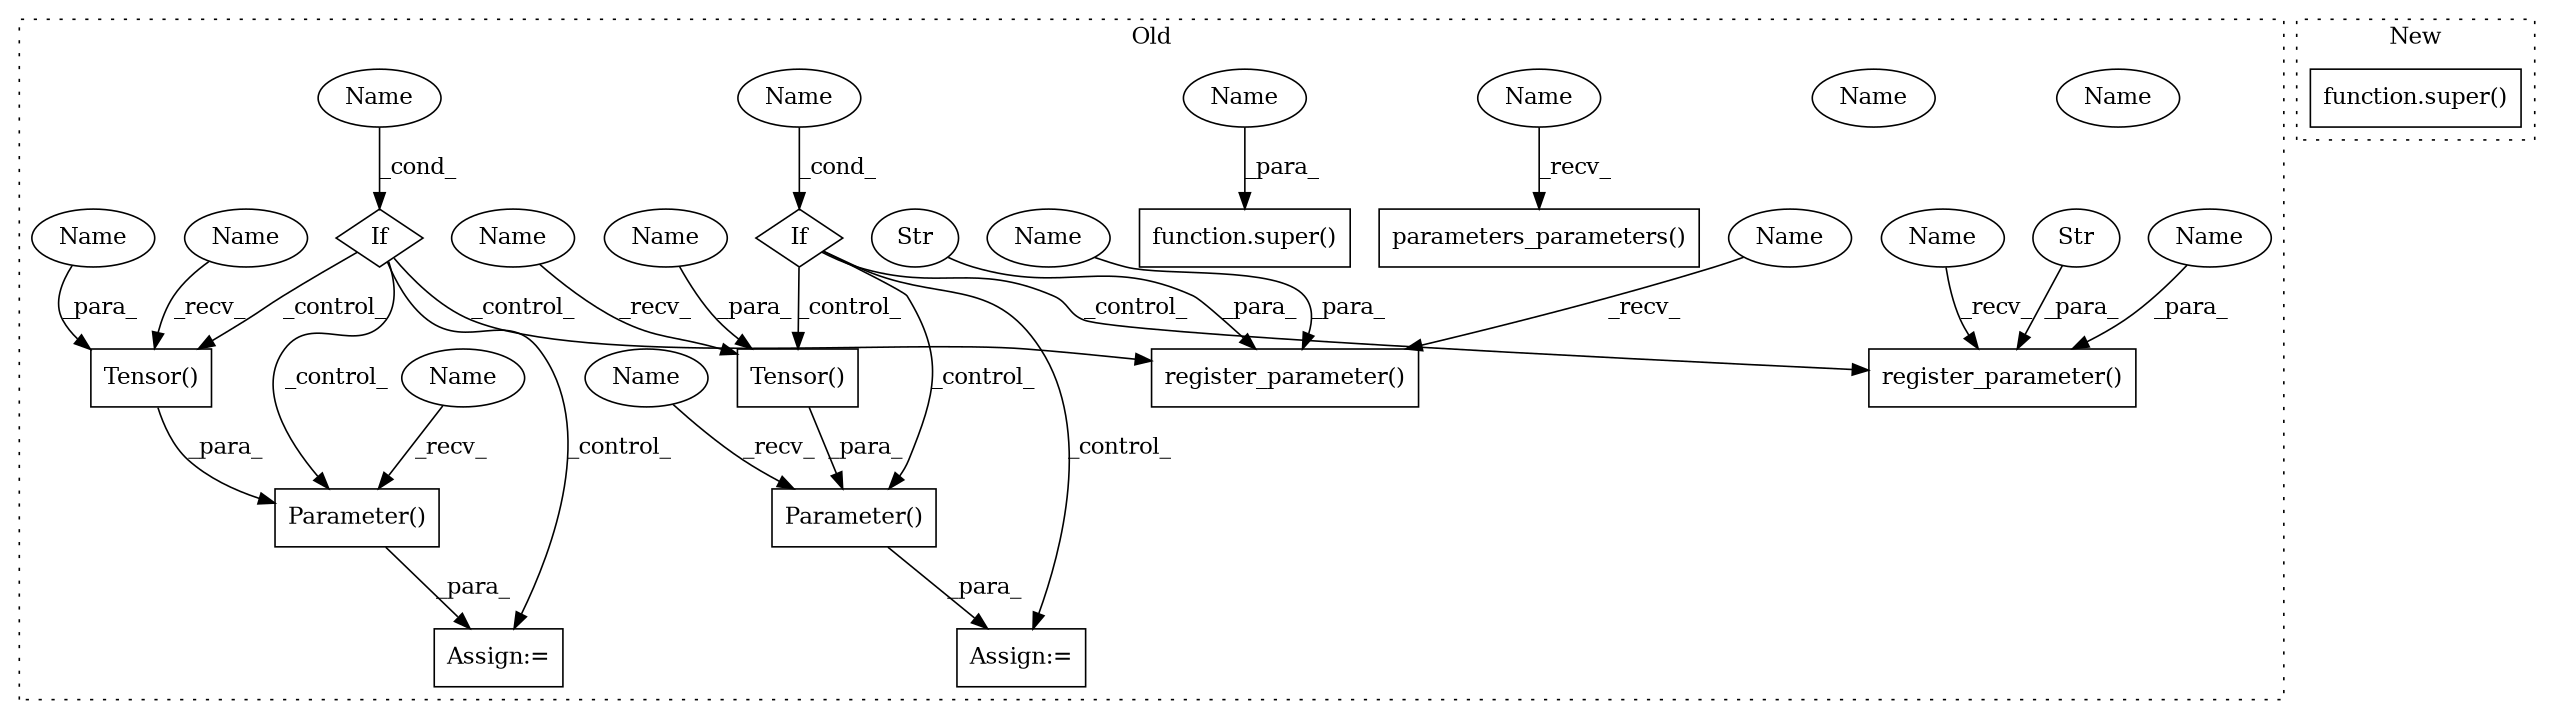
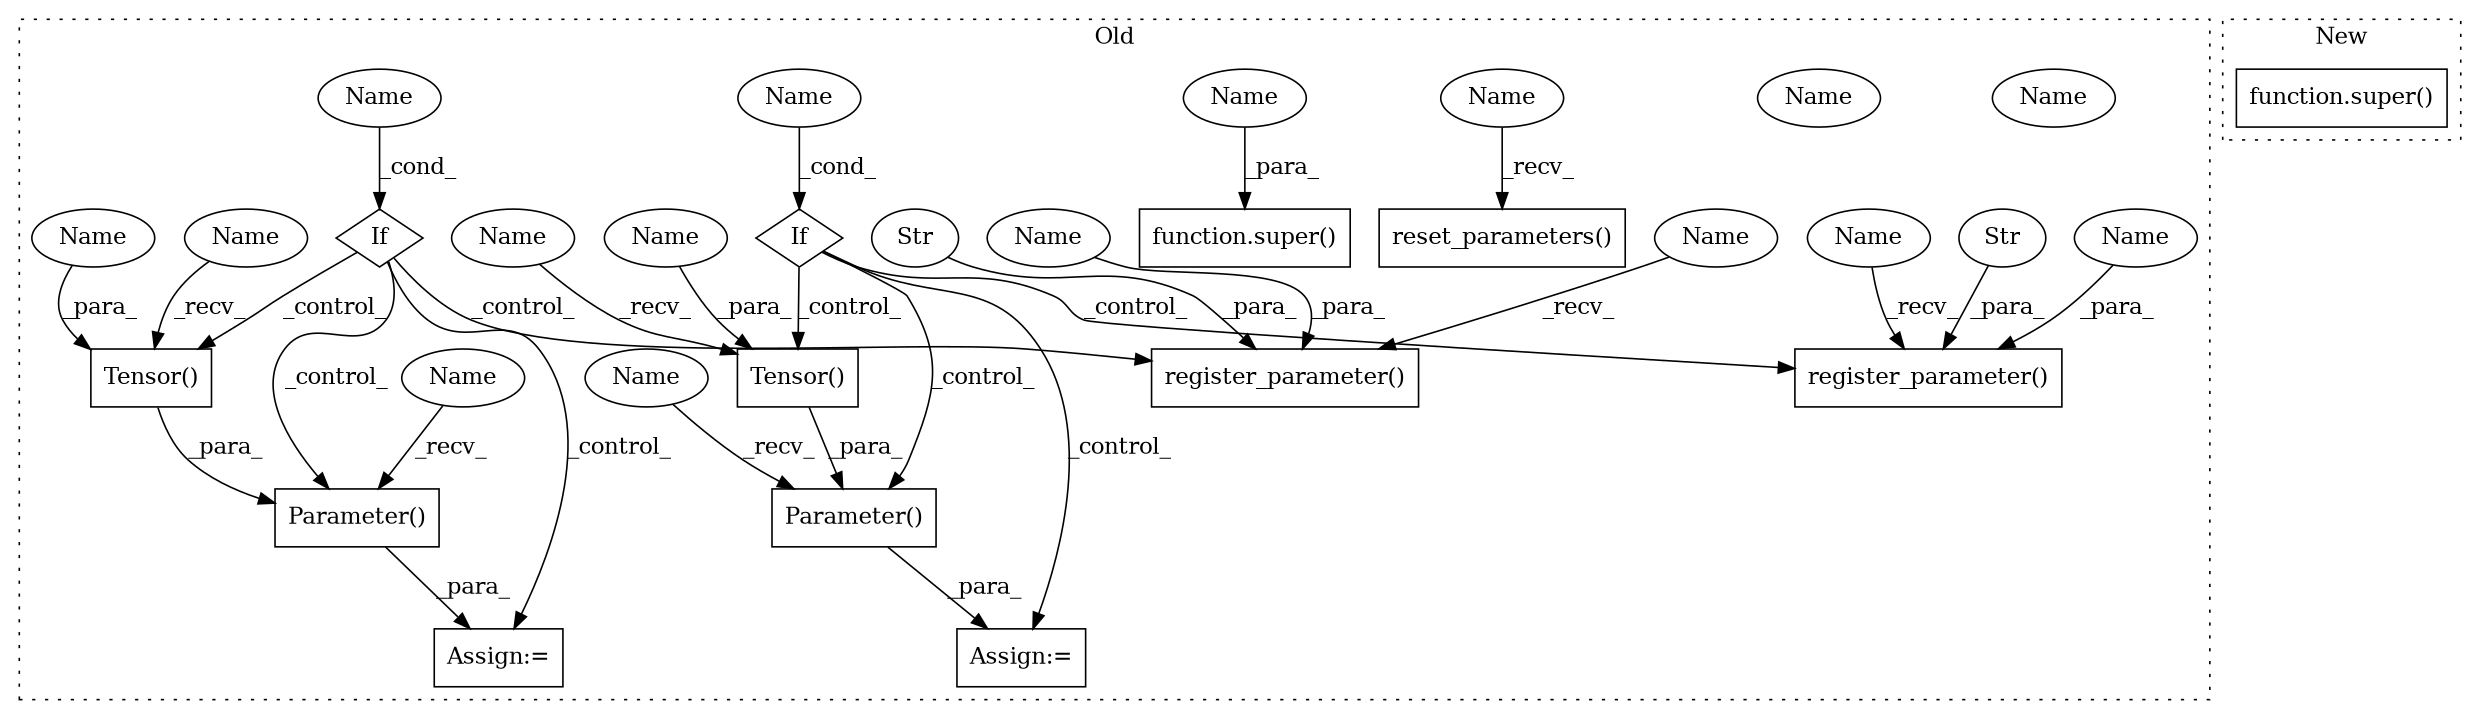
(1539, 238) -> (1502, 238)
